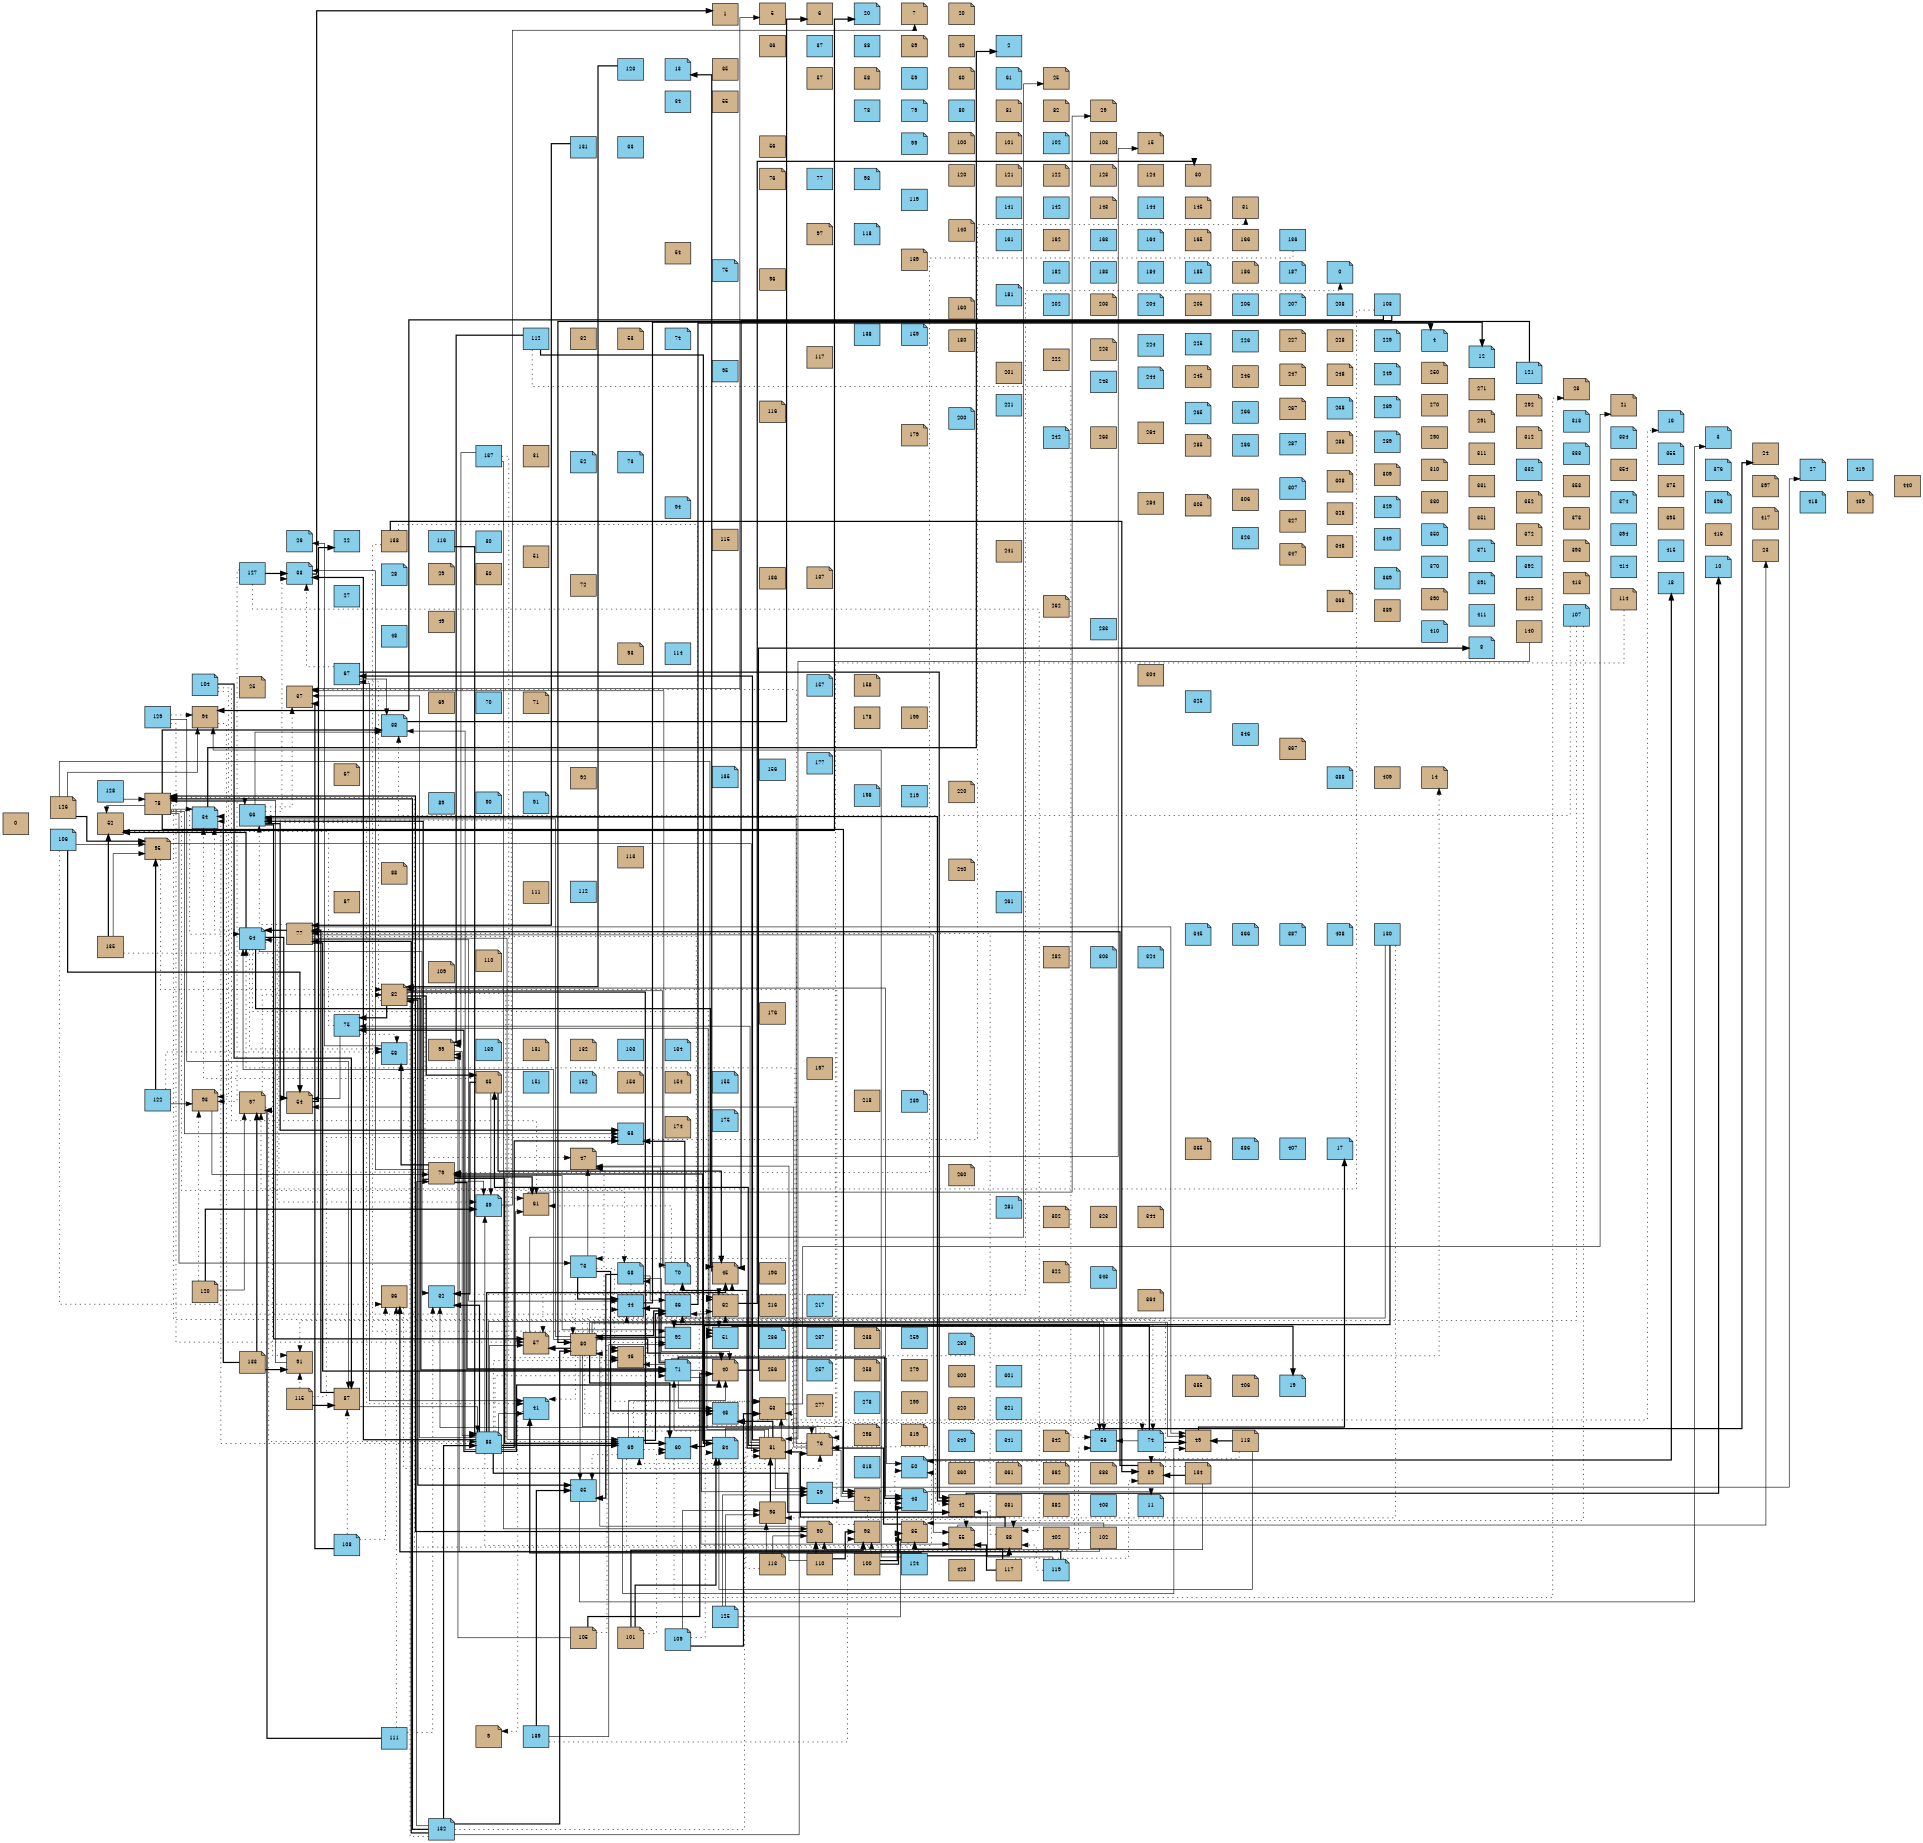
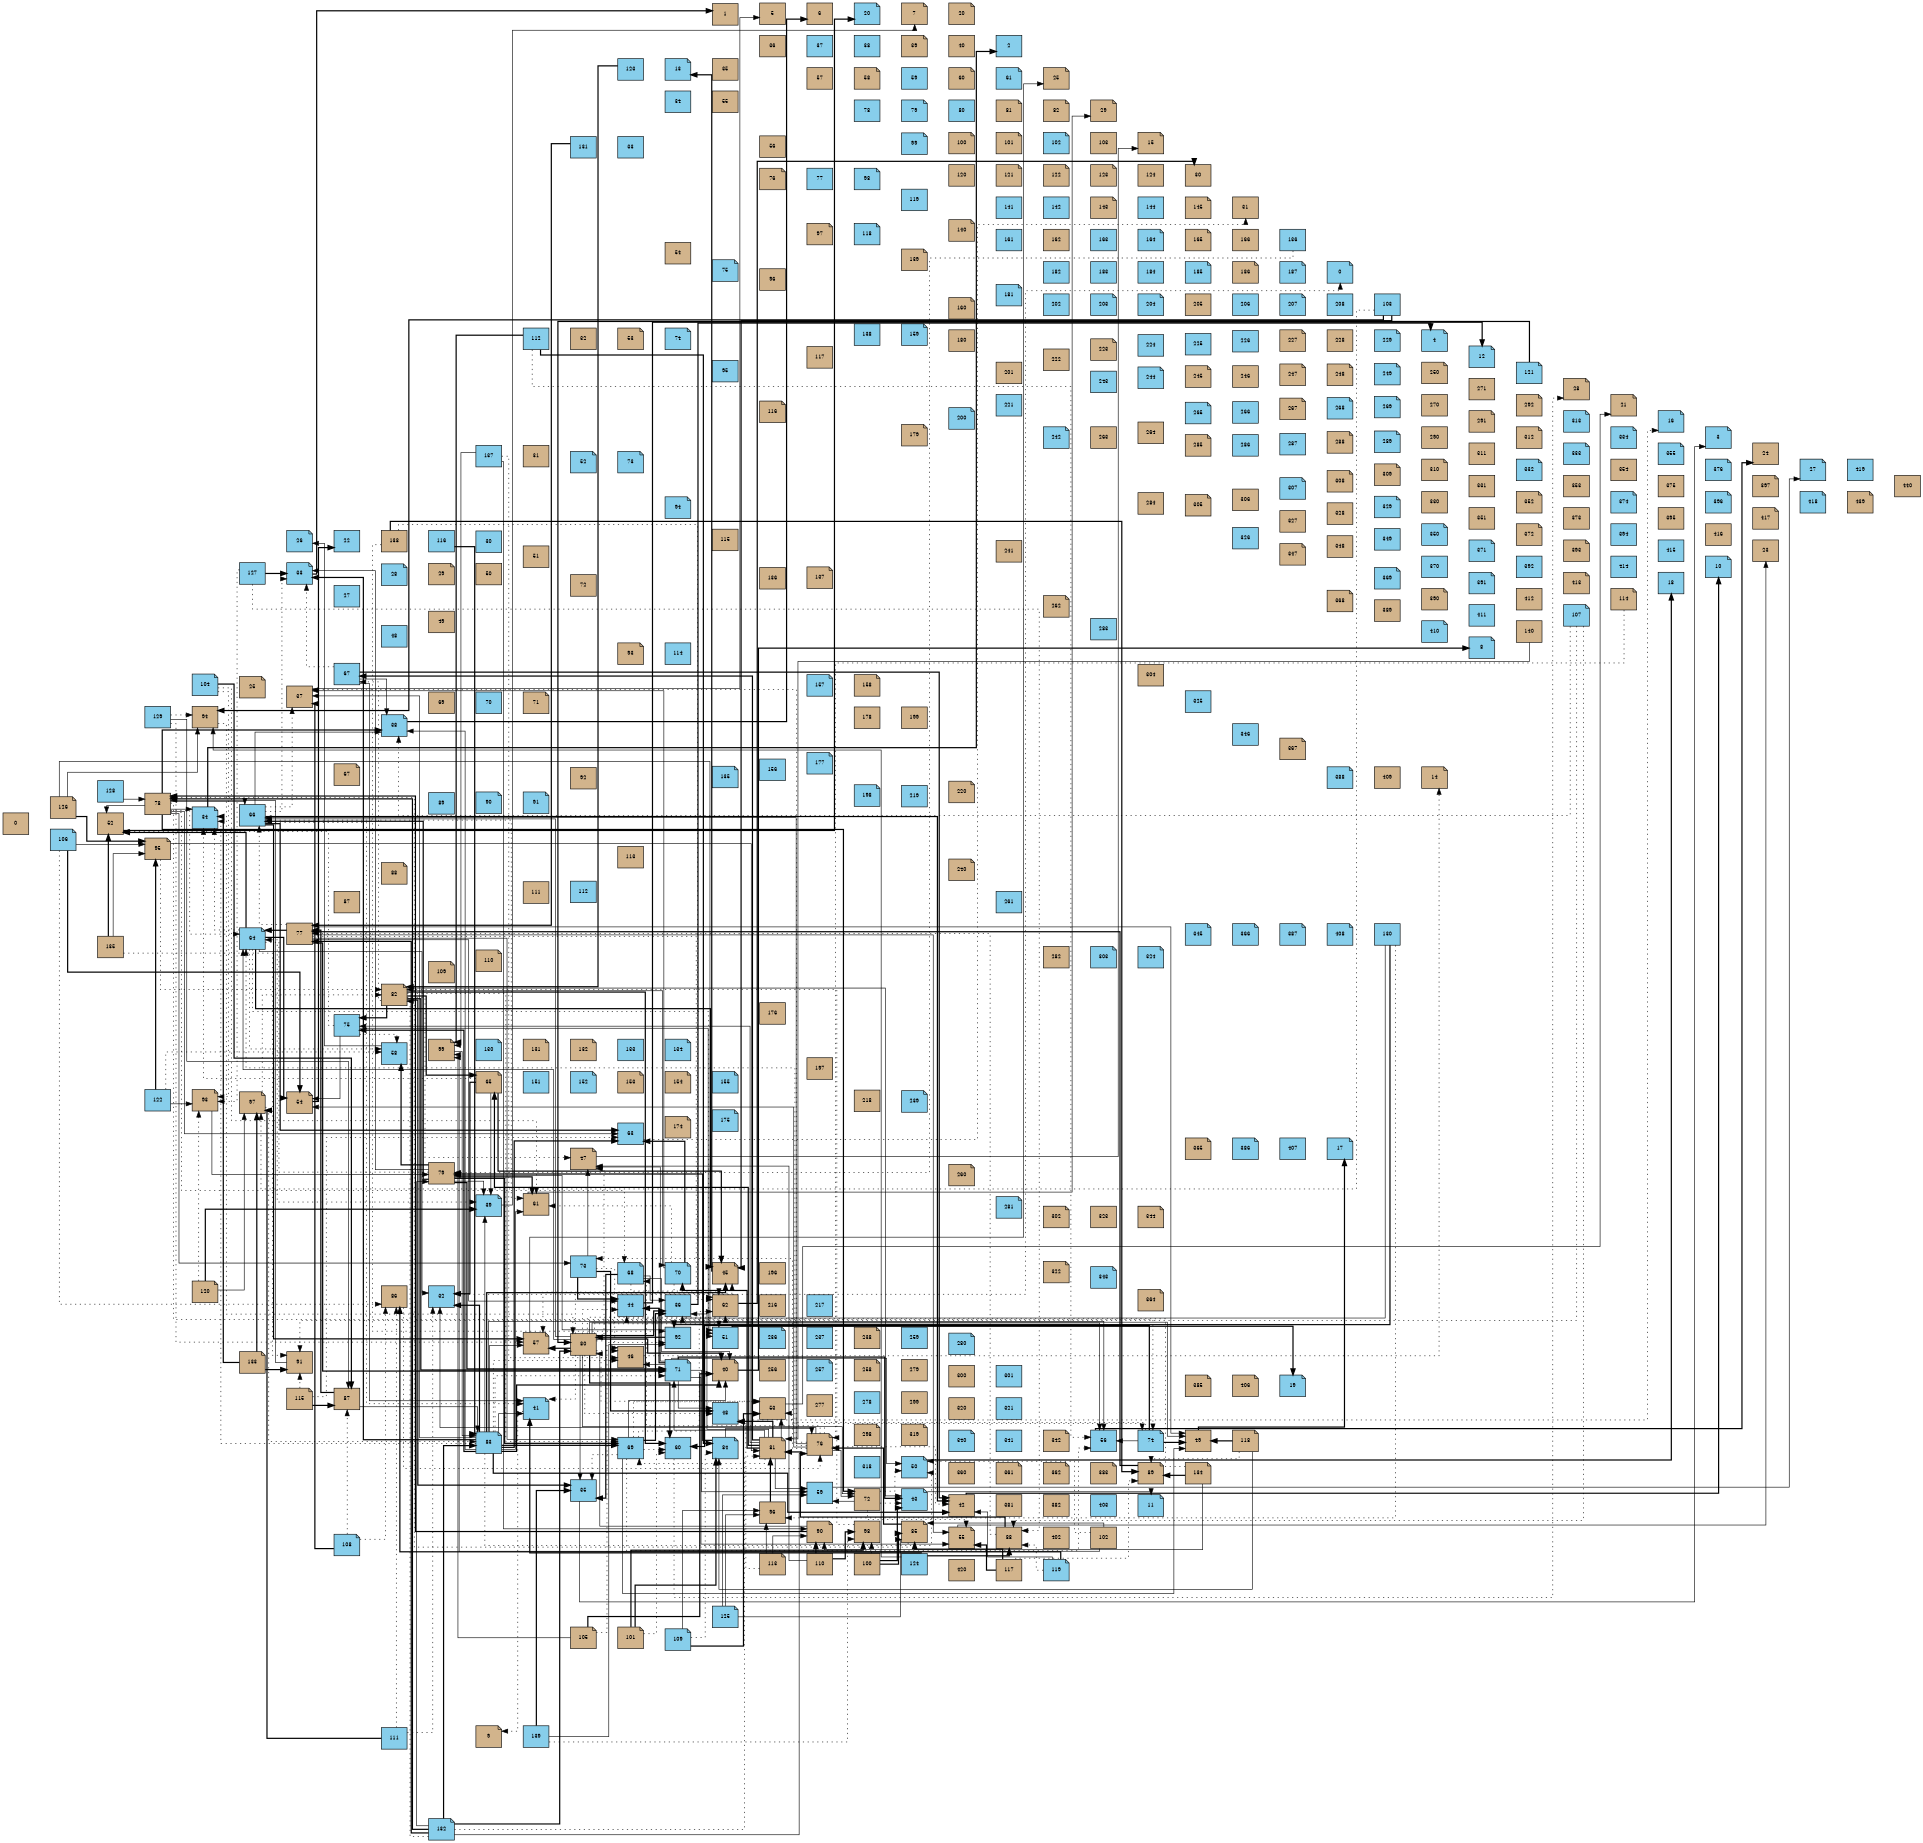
(1104, 305) -> (1104, 305)
